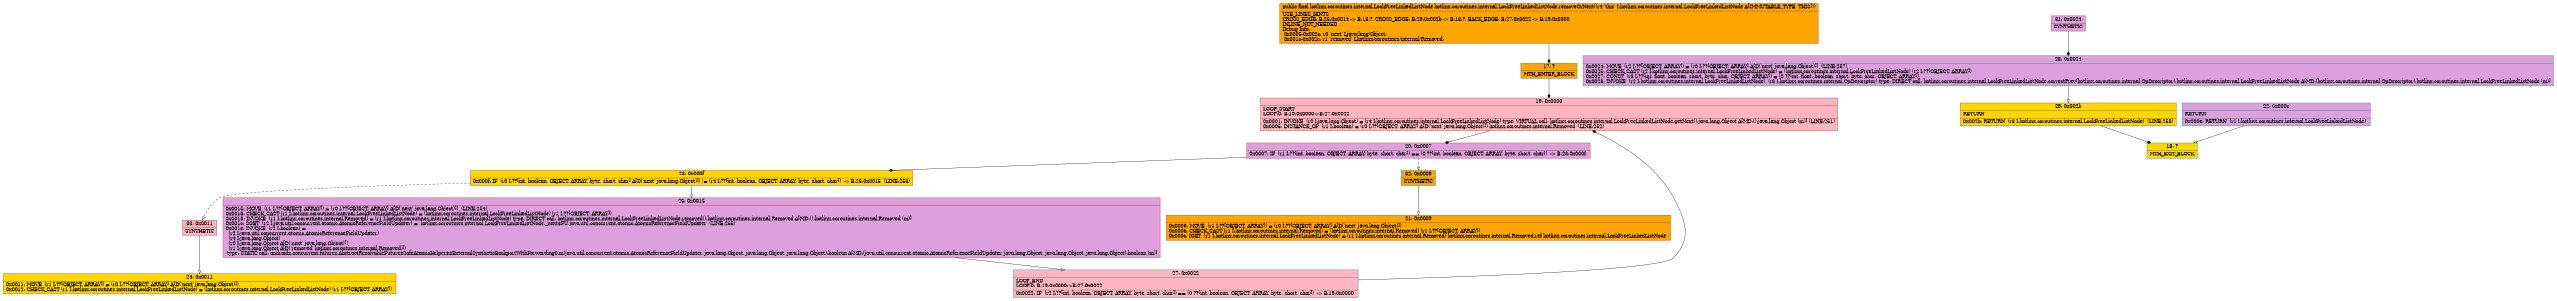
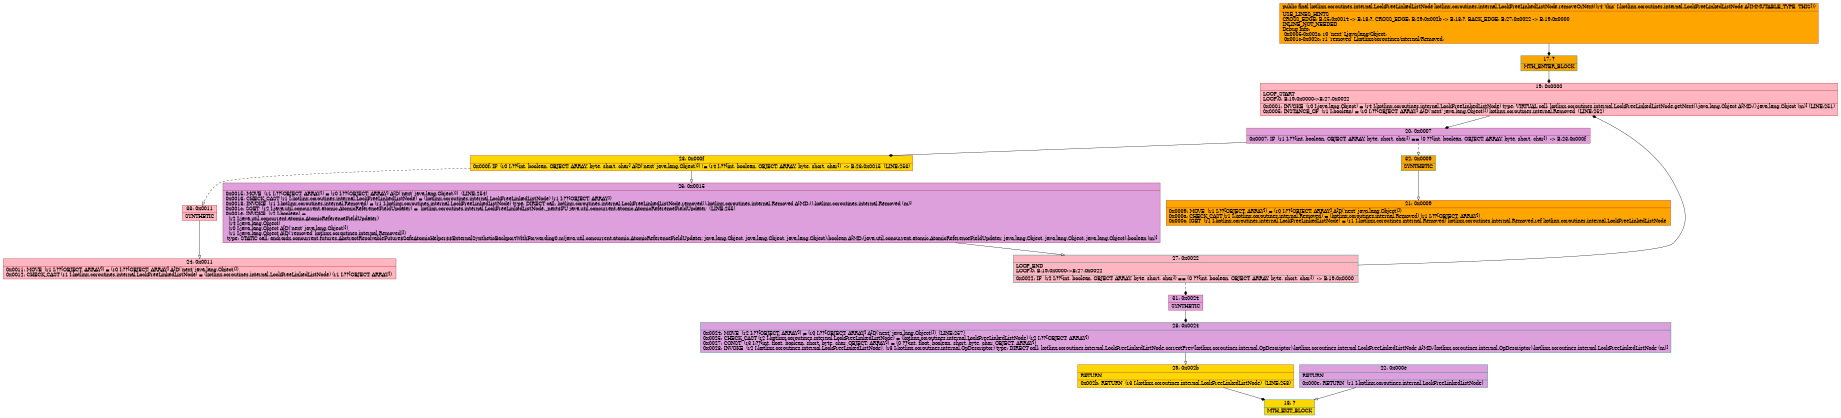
(200, 284) -> (200, 269)
none -> (1186, 287)
